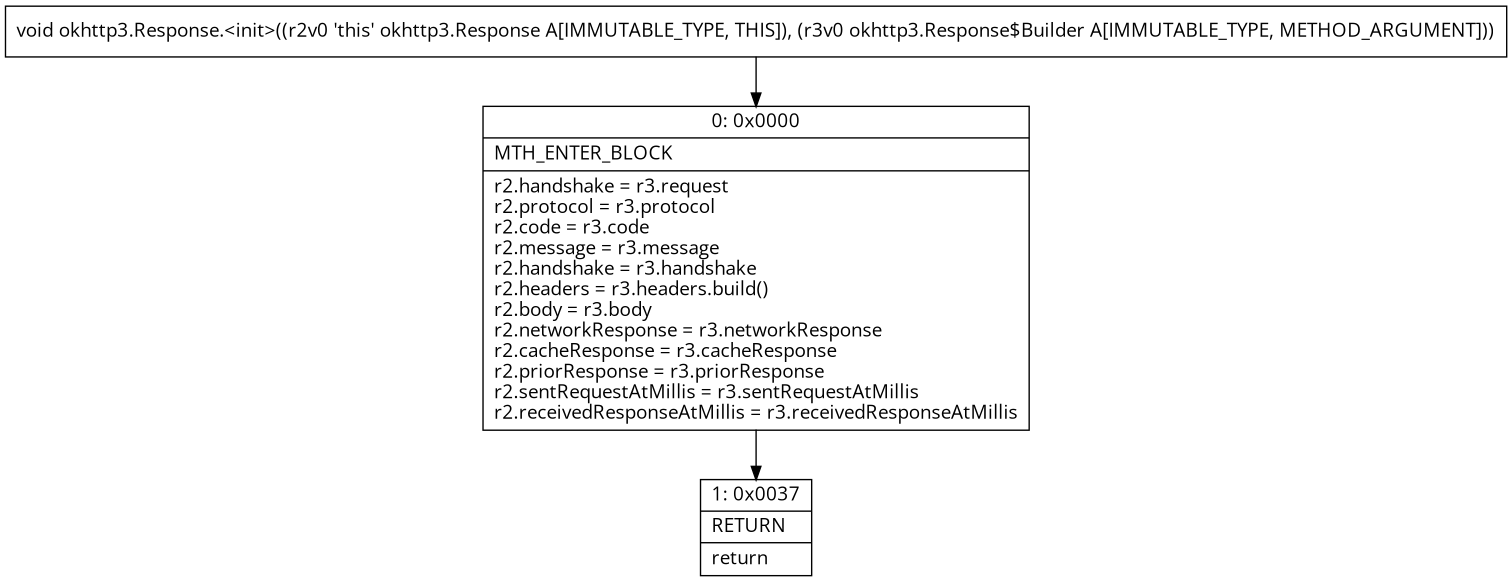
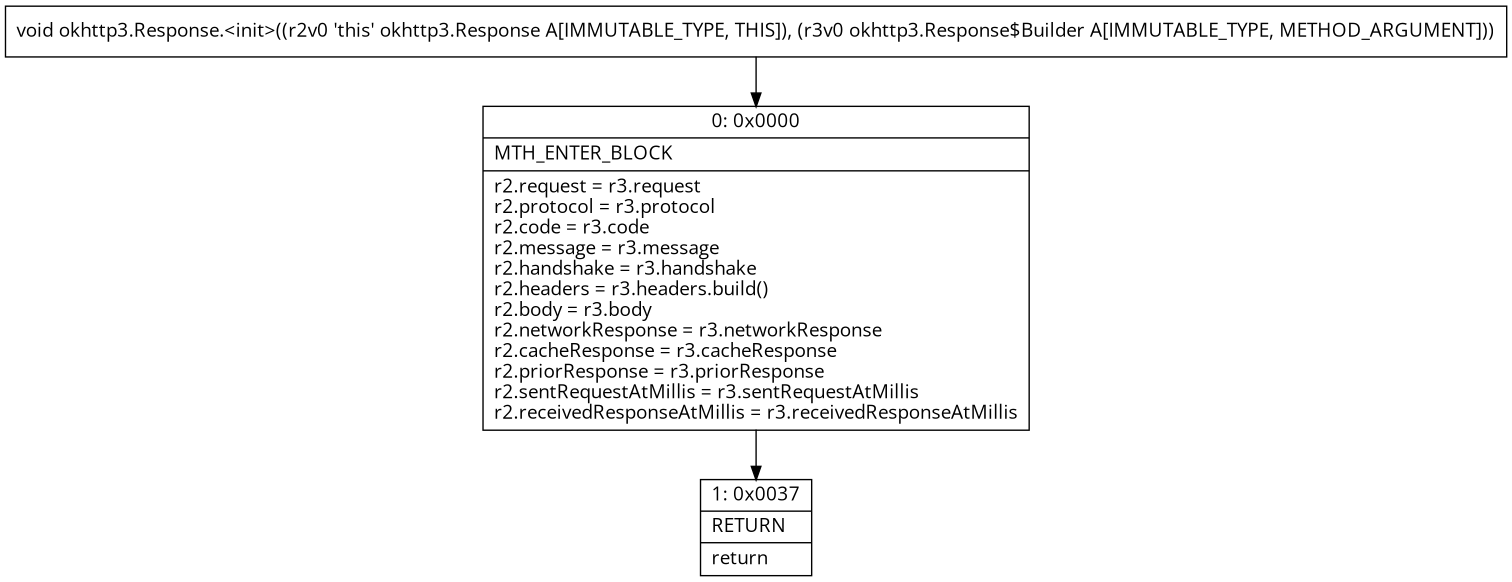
(612, 187) -> (598, 187)
